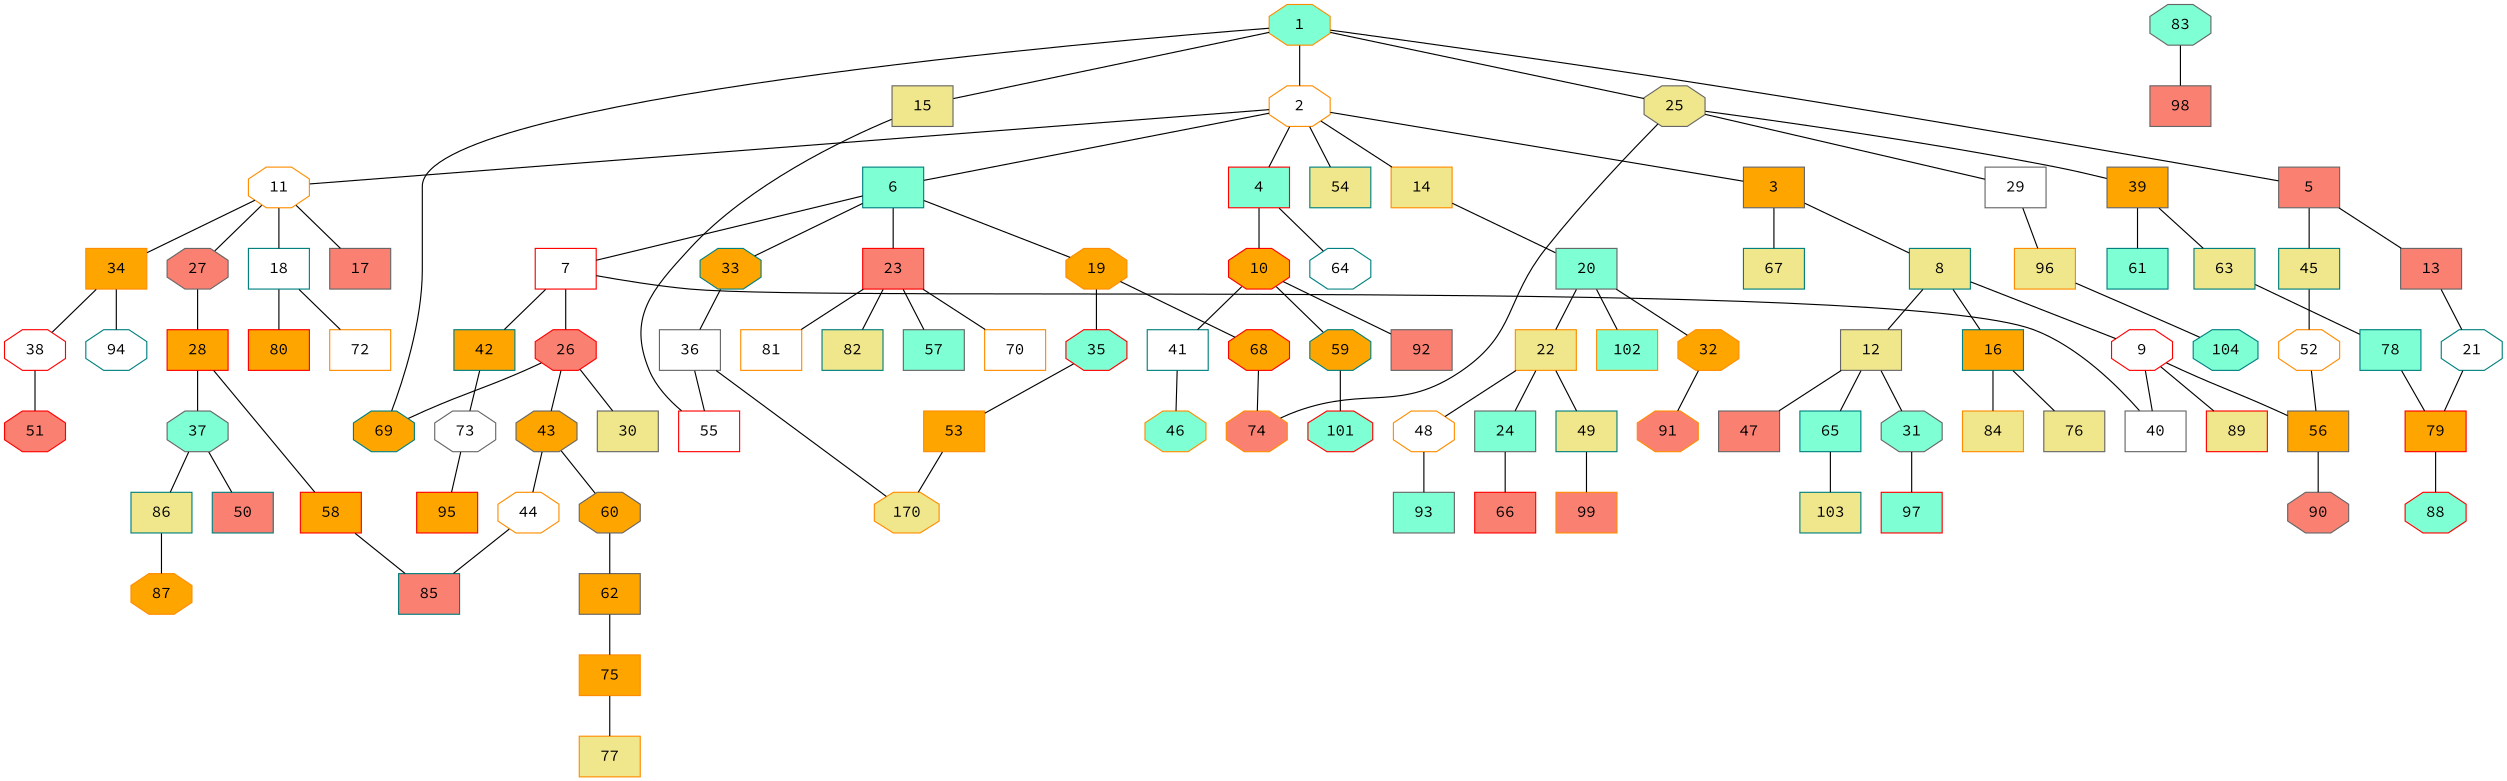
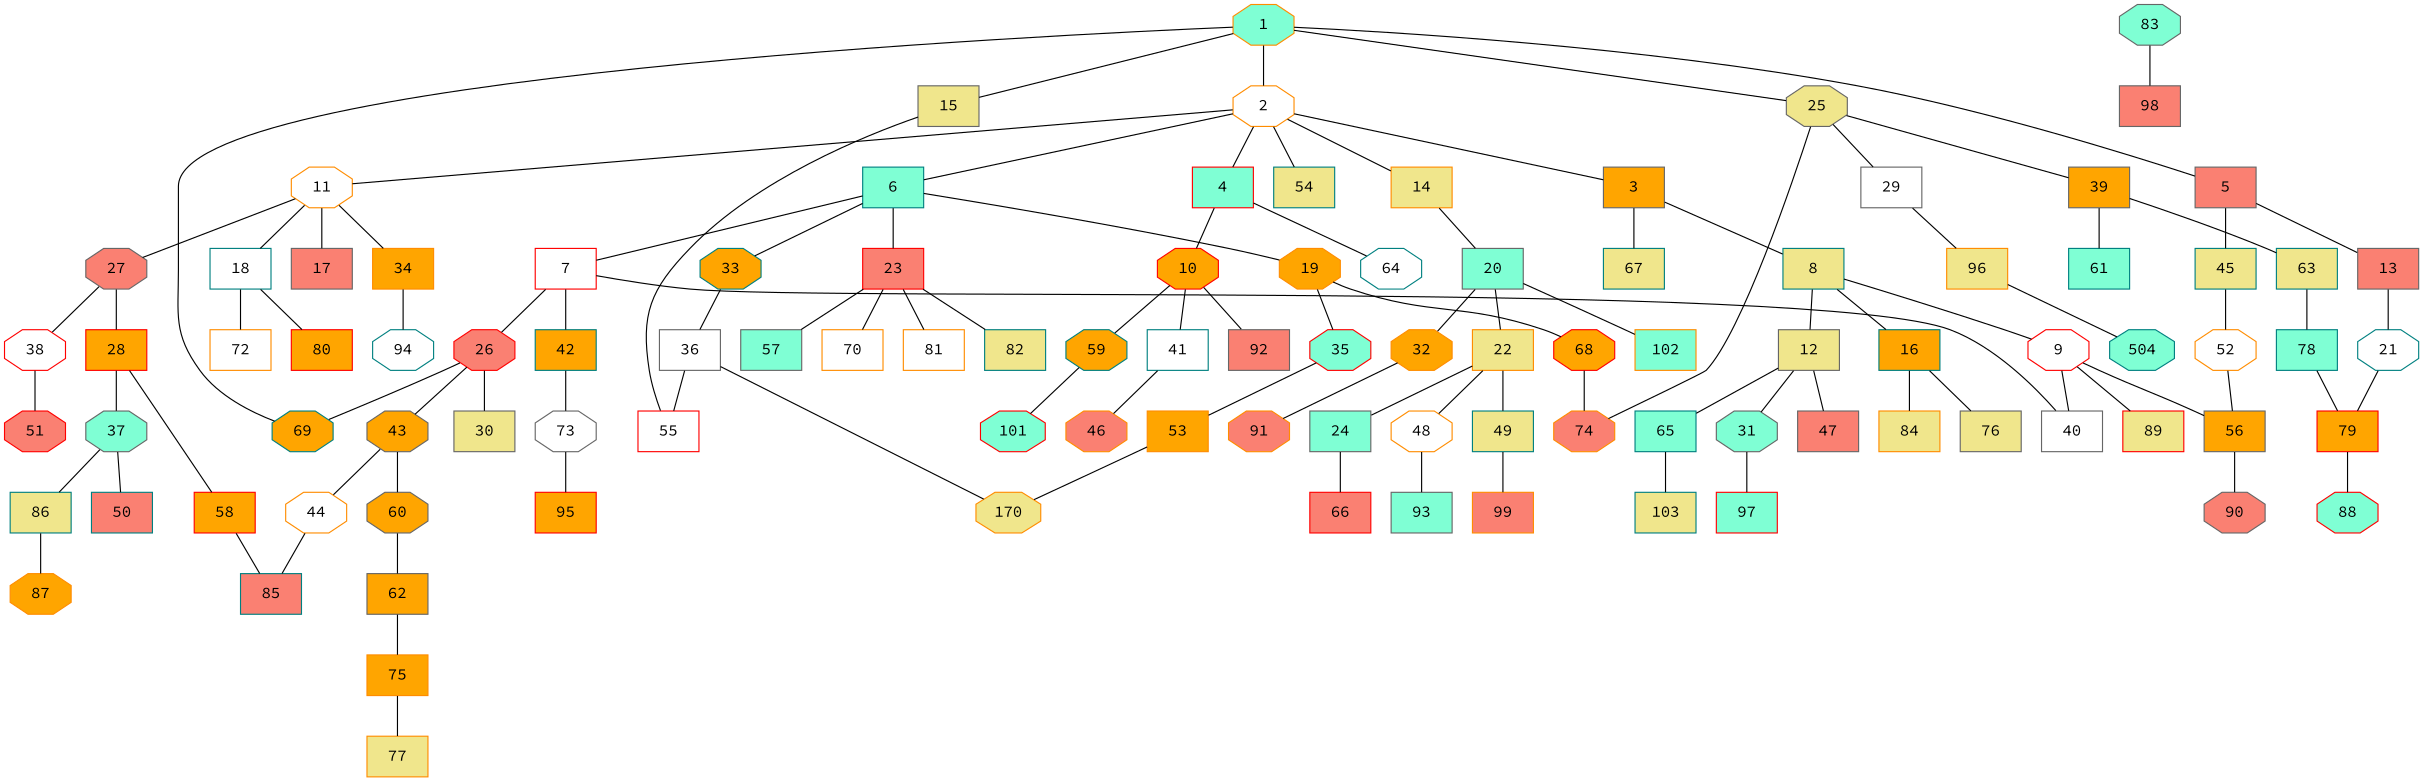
(74, 311) -> (76, 309)
(2226, 350) -> (2142, 350)
(1175, 431) -> (1096, 431)
